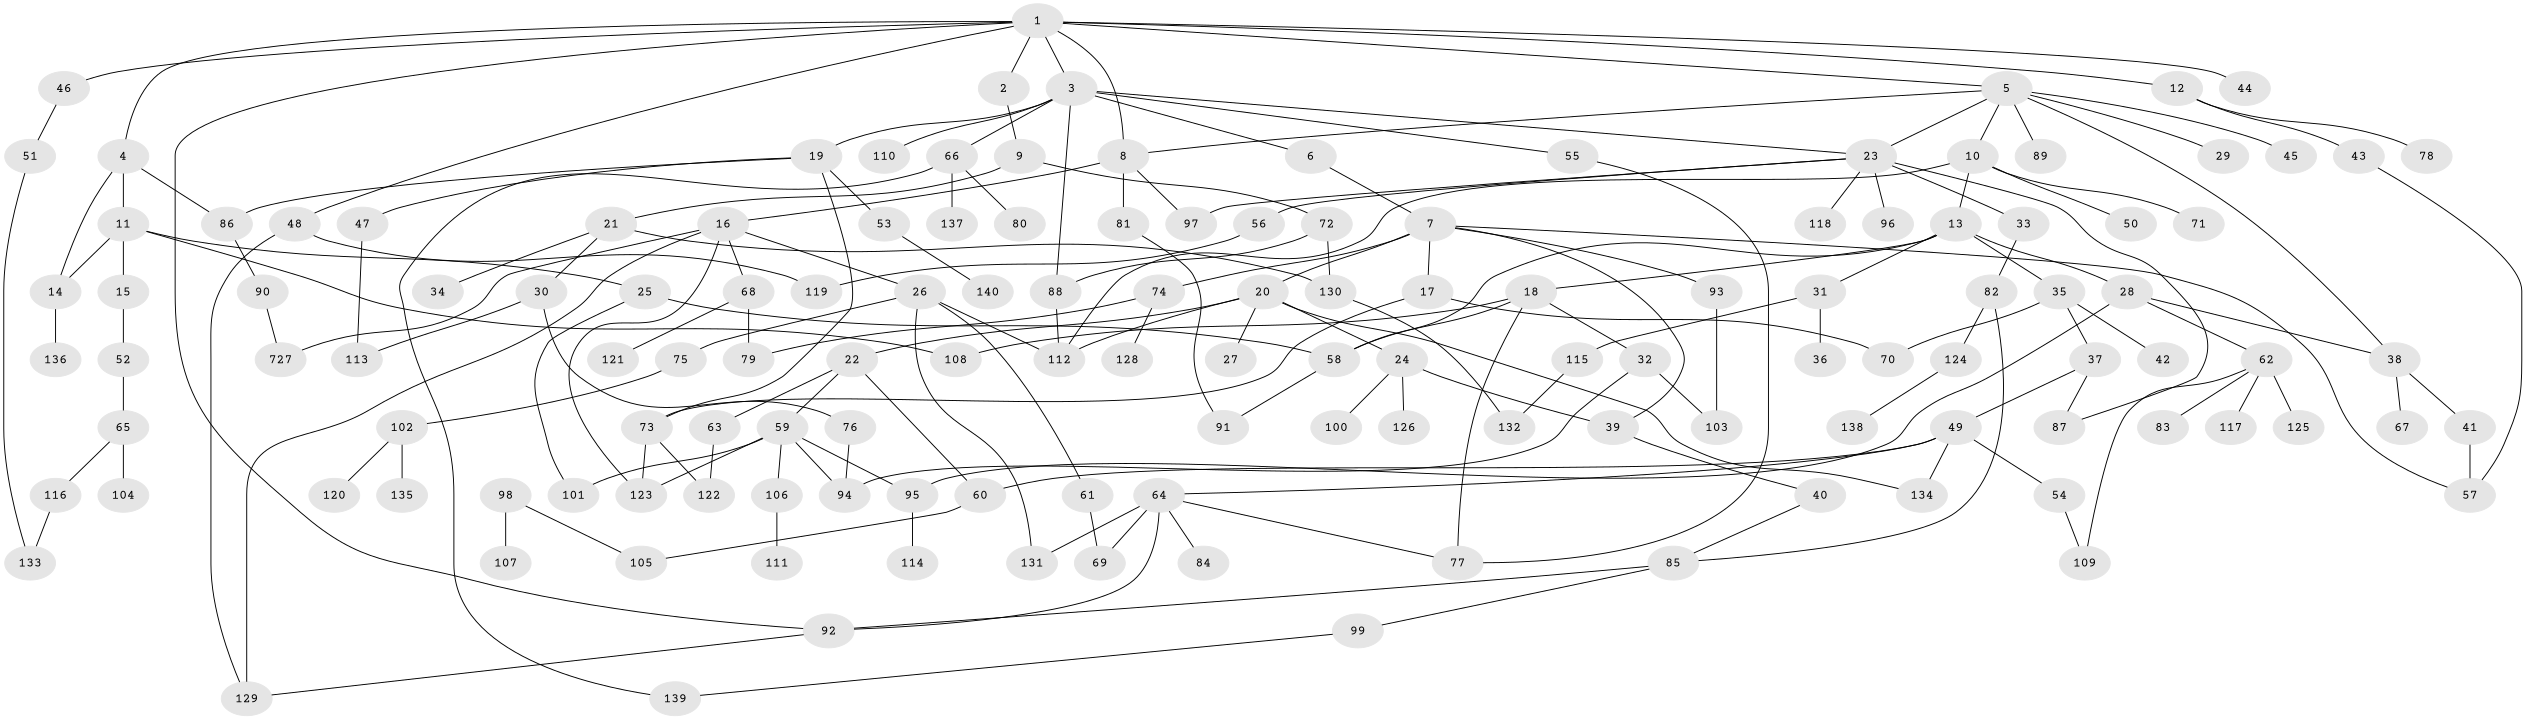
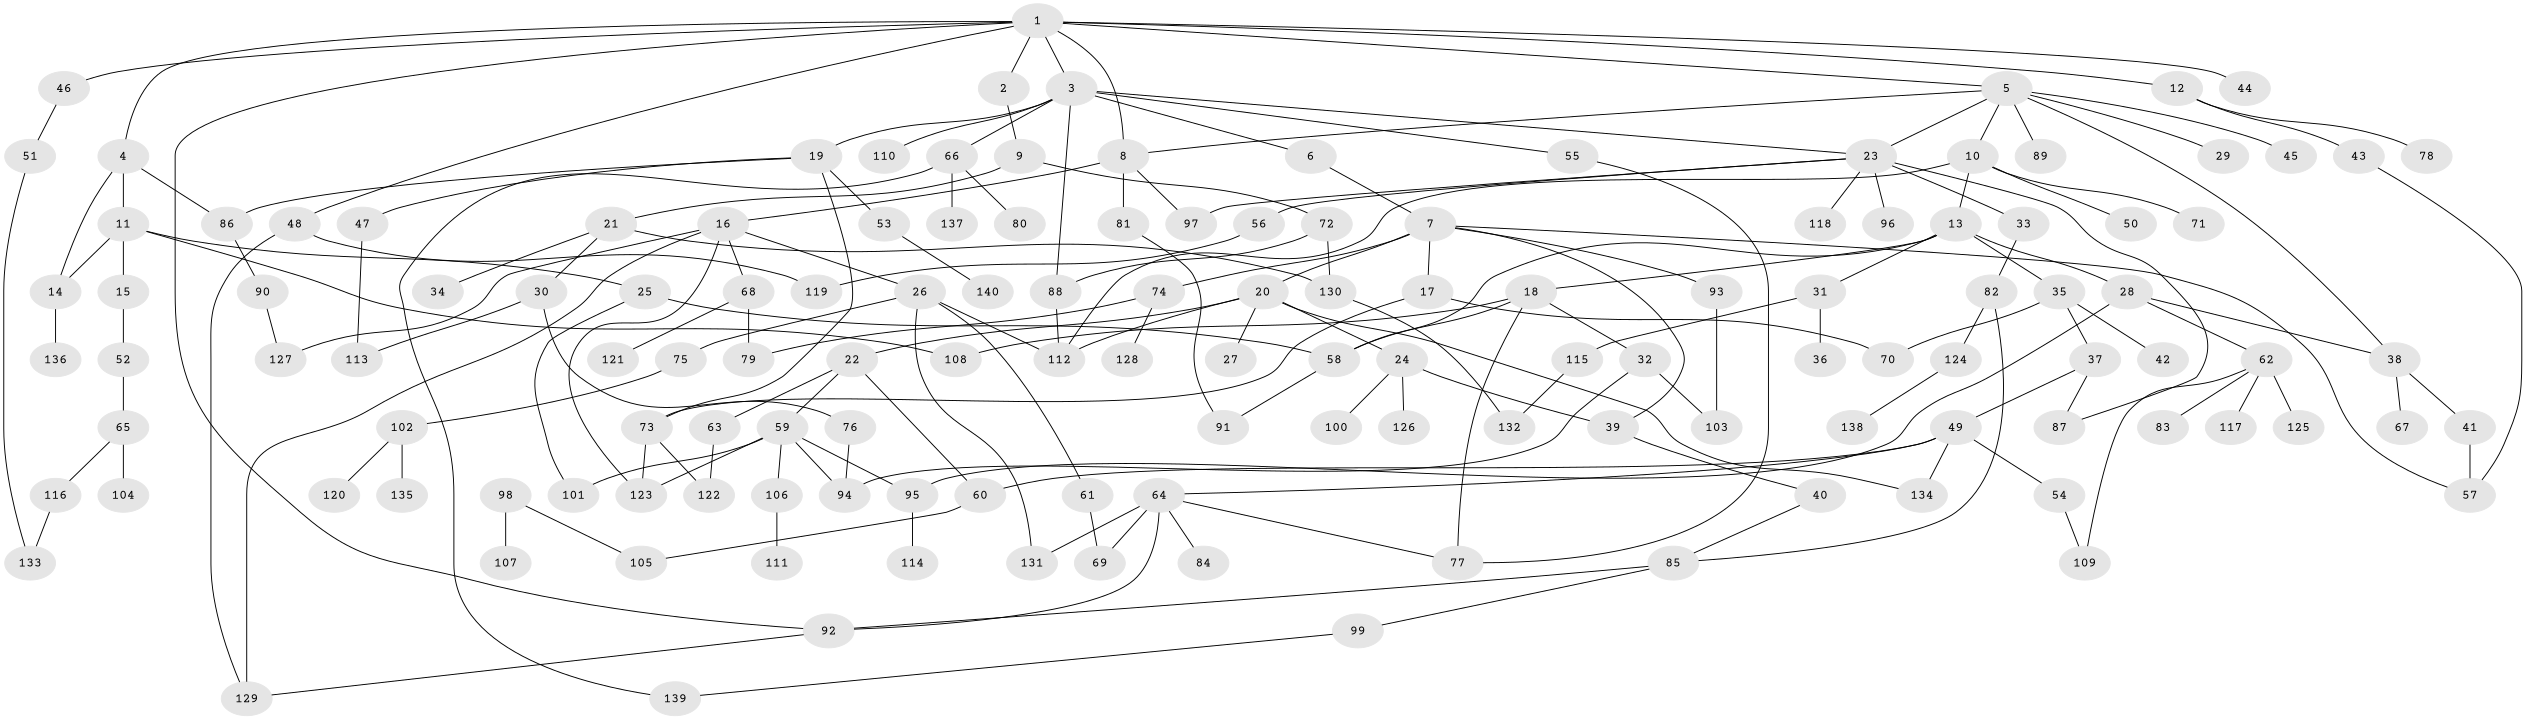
(281, 360) -> (281, 360)
